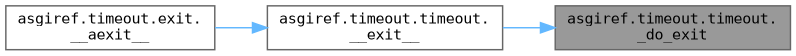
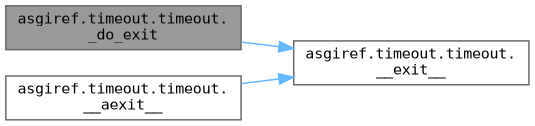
(110, 28) -> (123, 98)
(522, 28) -> (260, 44)
